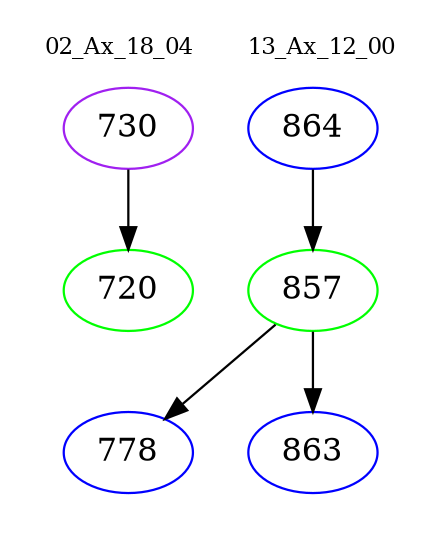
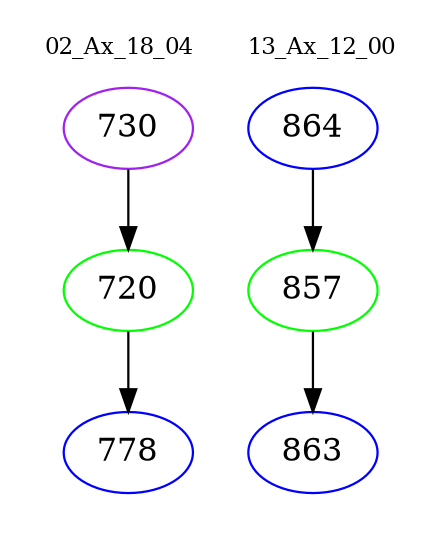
(245, 350) -> (128, 360)
